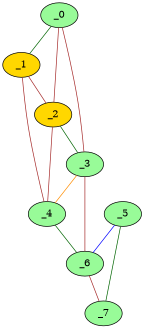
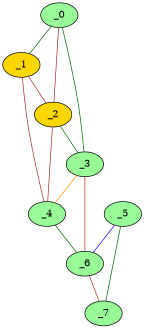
(76, 89) -> (76, 89)
